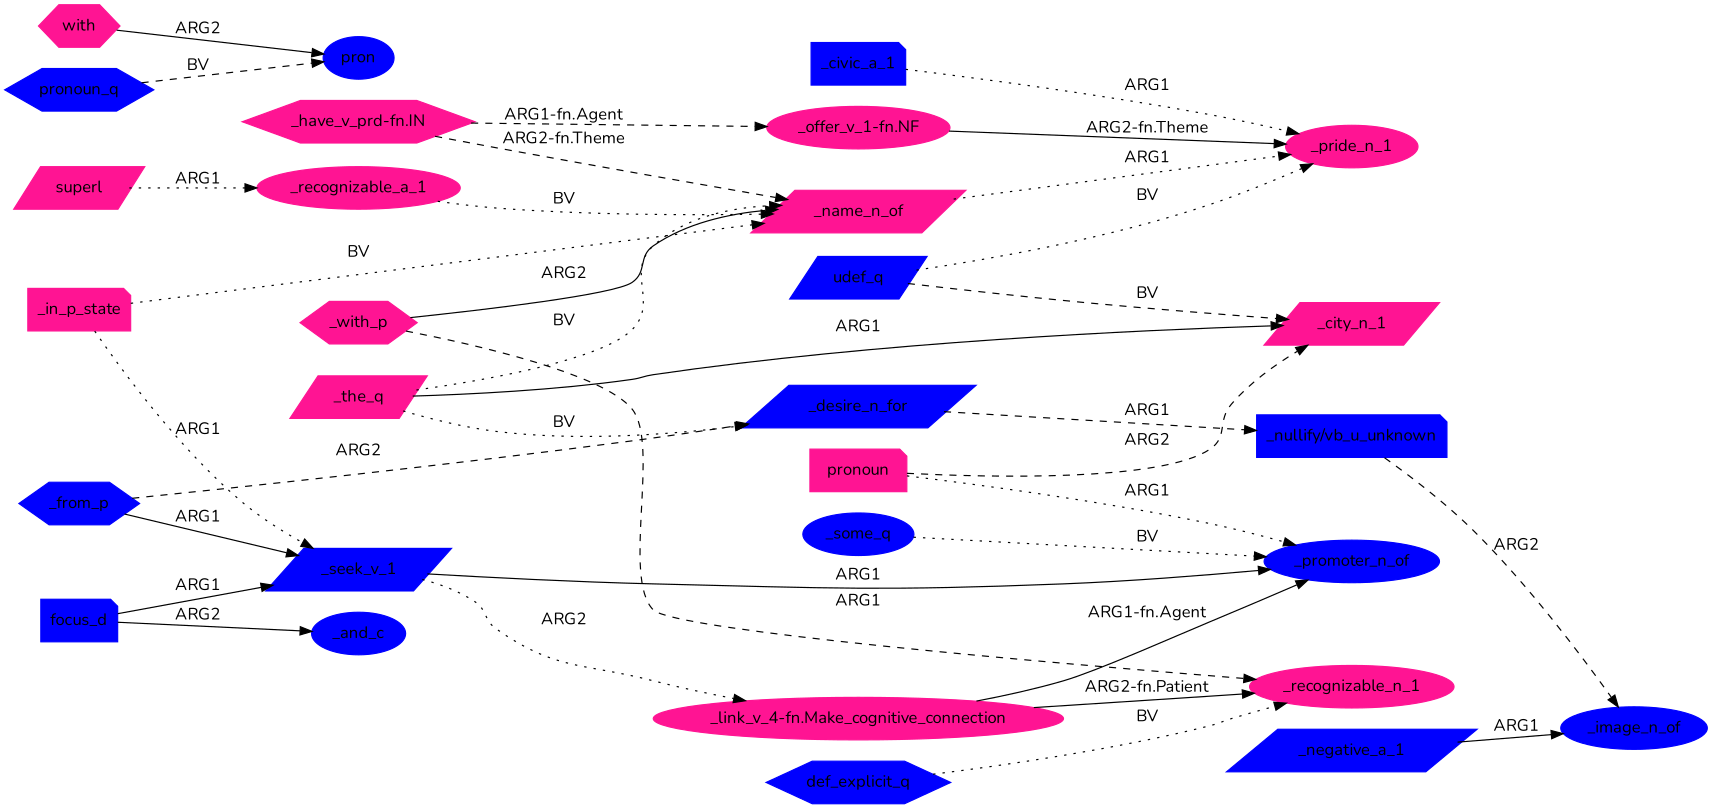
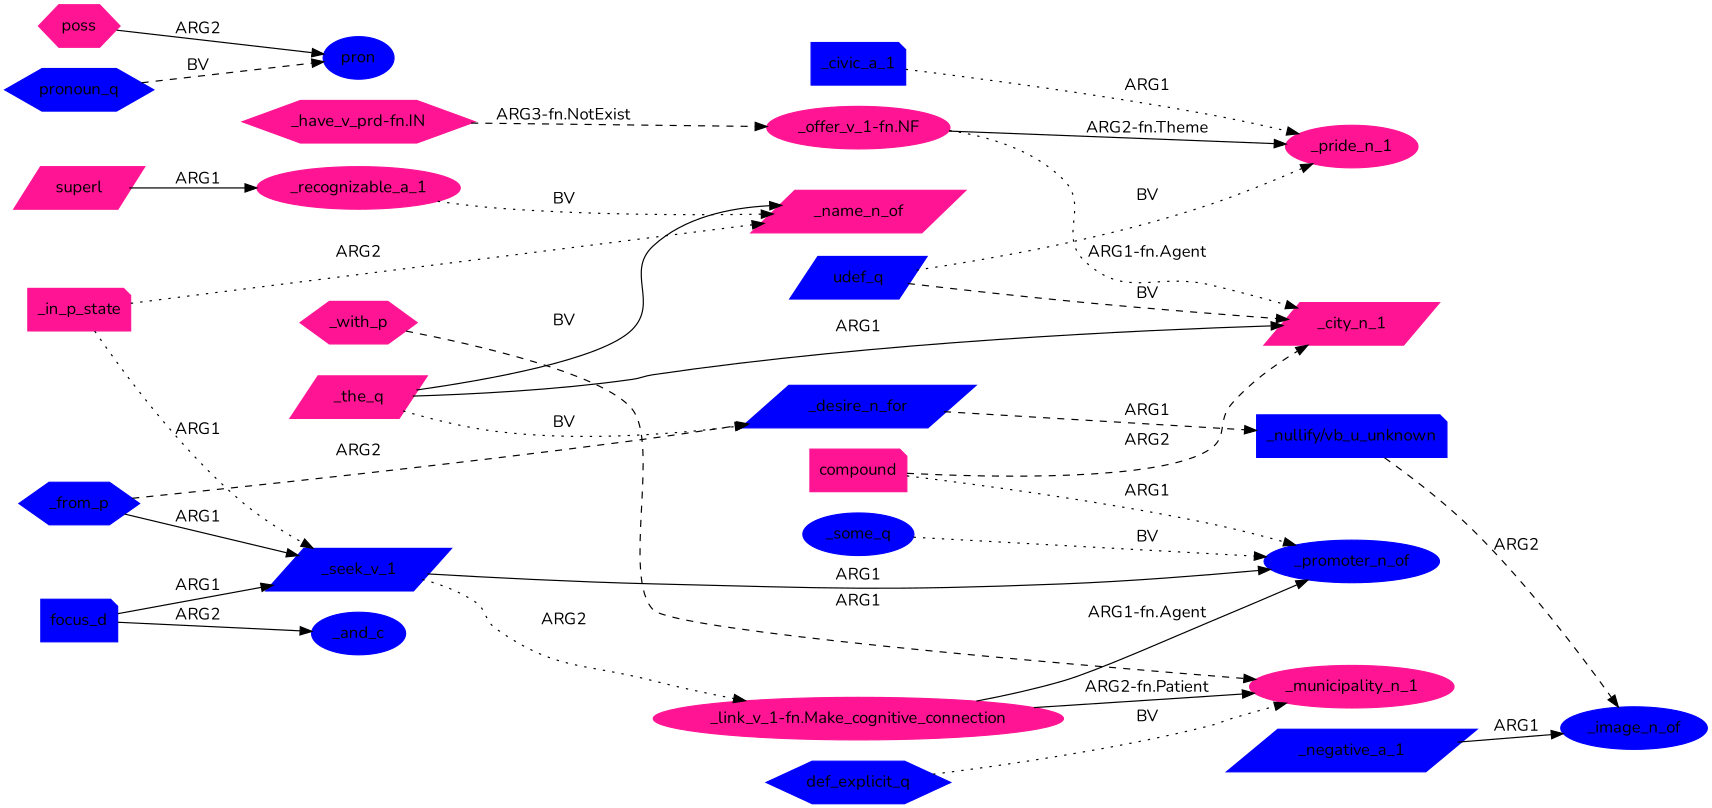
(79, 26) -> (79, 26)
(564, 115) -> (564, 115)
(605, 167) -> none
(1116, 178) -> none
(187, 188) -> (187, 188)
(359, 252) -> (359, 252)
none -> (1083, 260)
(602, 292) -> none
(628, 333) -> (628, 333)
(858, 470) -> (858, 470)
(1352, 687) -> (1352, 687)
(858, 719) -> (858, 719)
